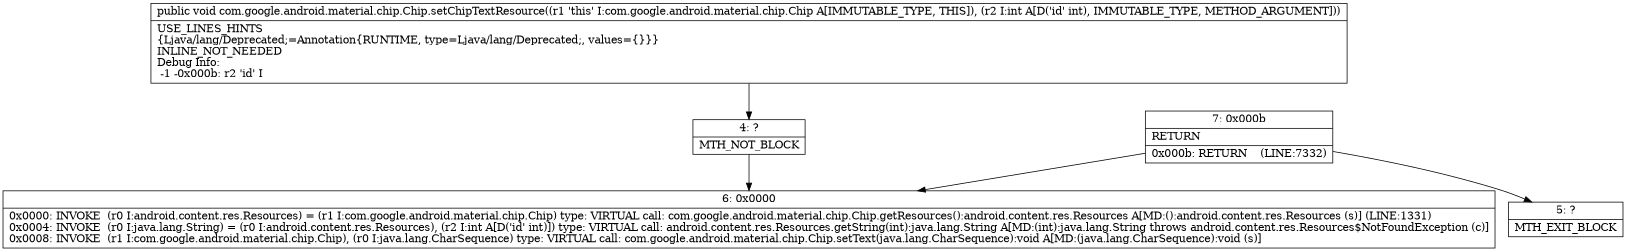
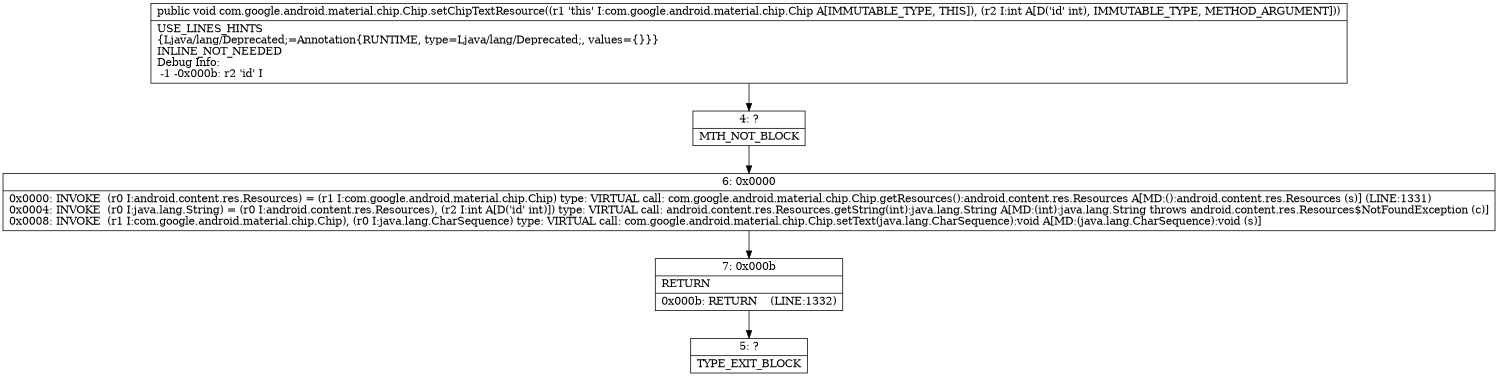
(1239, 154) -> (749, 301)
(1035, 171) -> (749, 241)
(1566, 228) -> (749, 364)
